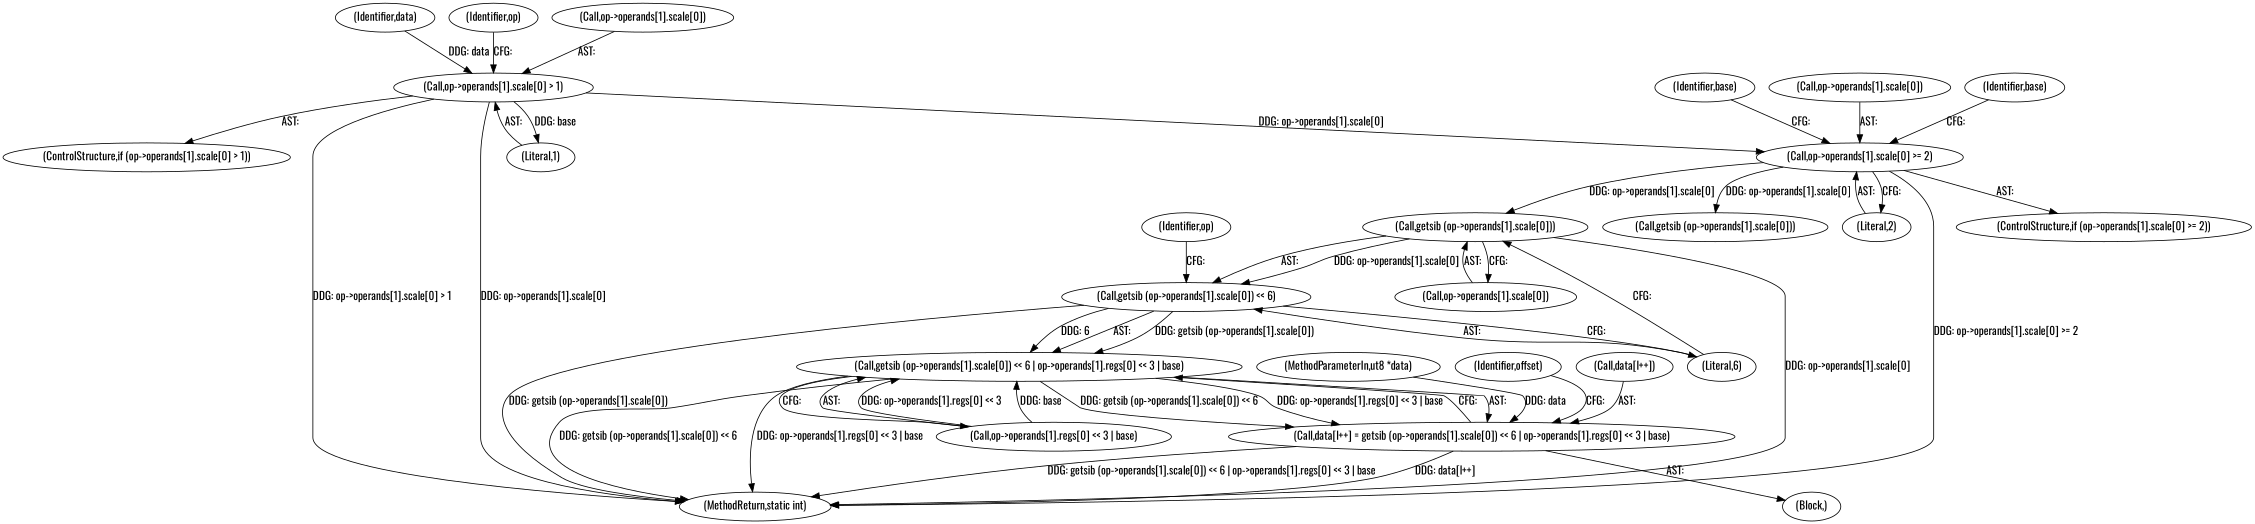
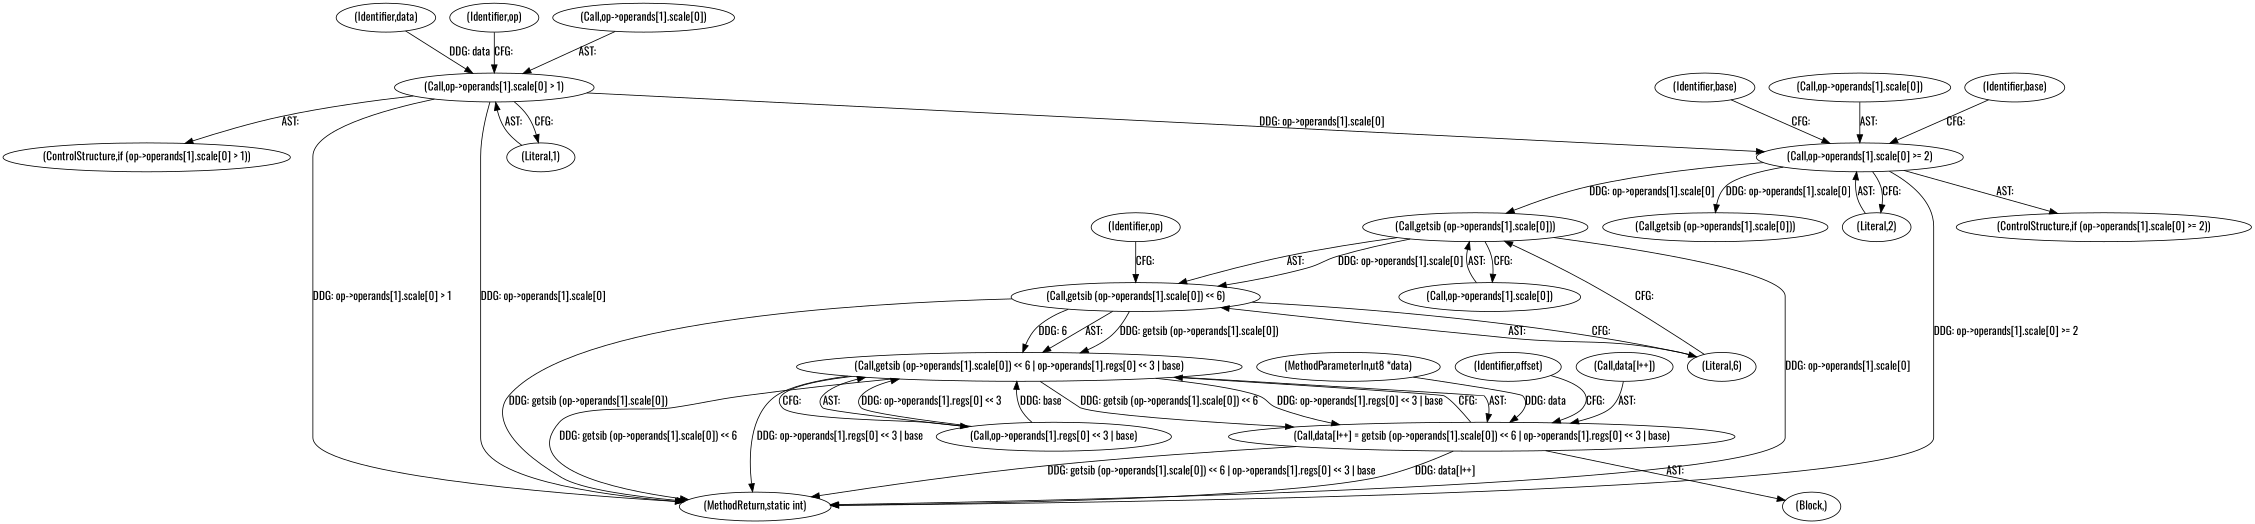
(555, 122) -> (545, 122)
